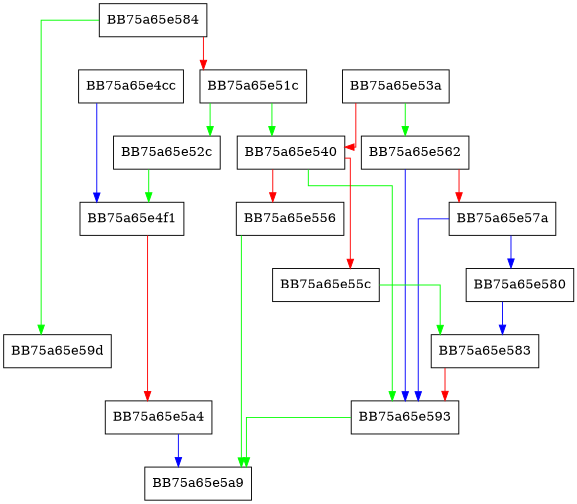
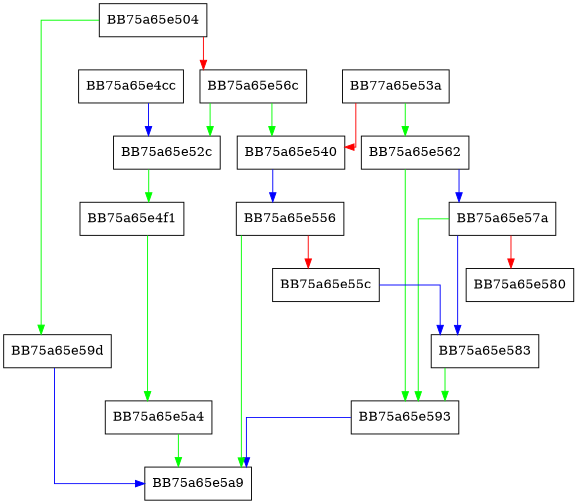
(153, 20) -> (153, 20)
(253, 86) -> (253, 86)
(396, 86) -> (396, 86)
(97, 148) -> (148, 115)
(273, 181) -> (273, 181)
(459, 181) -> (459, 181)
(350, 206) -> (308, 247)
(392, 239) -> none
(511, 247) -> (511, 247)
(405, 275) -> (405, 275)
(430, 285) -> (430, 285)
(418, 295) -> (418, 295)
(148, 313) -> (148, 313)
(502, 313) -> (458, 280)
(445, 380) -> (445, 380)
(278, 417) -> (278, 417)
(178, 446) -> (178, 446)
none -> (54, 466)
